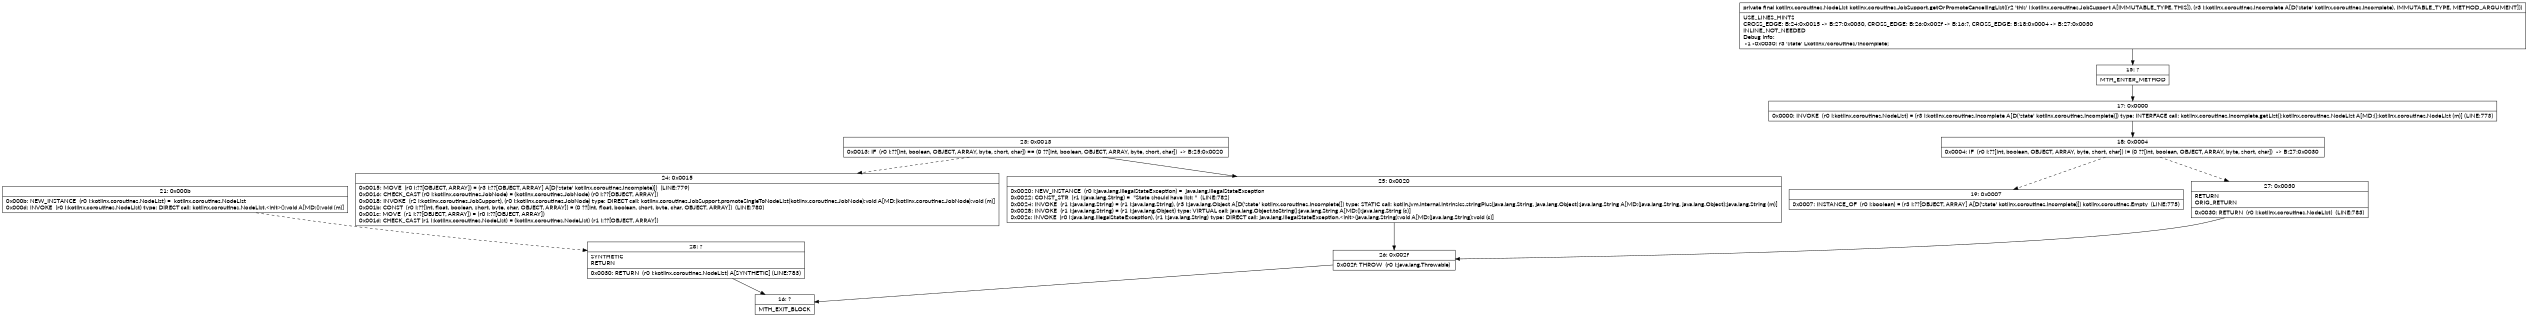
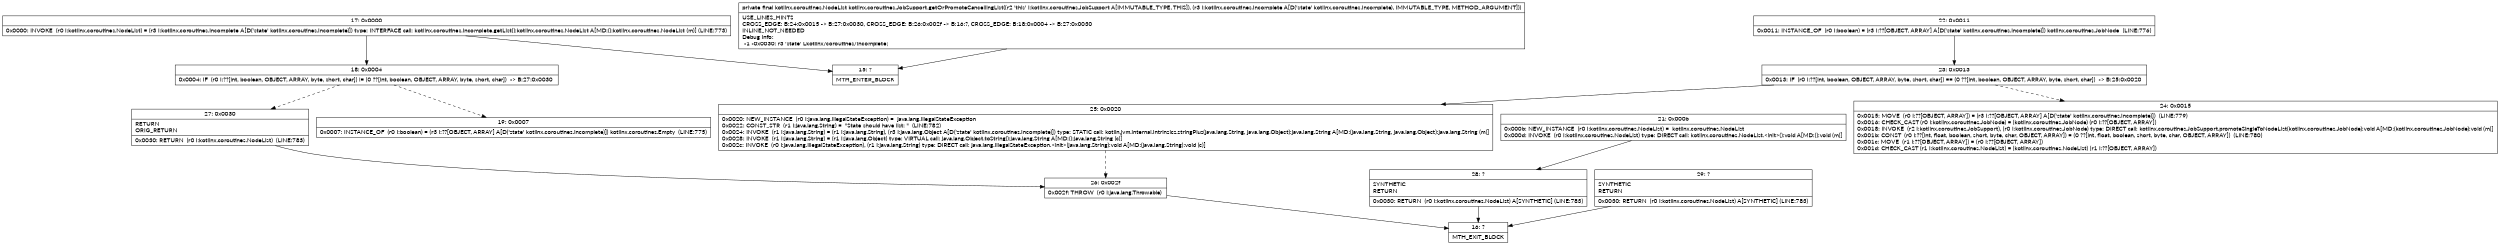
none -> (1954, 26)
(2133, 80) -> (865, 80)
(2133, 91) -> (647, 53)
none -> (1703, 188)
(419, 234) -> (1586, 155)
(1394, 234) -> (1106, 162)
